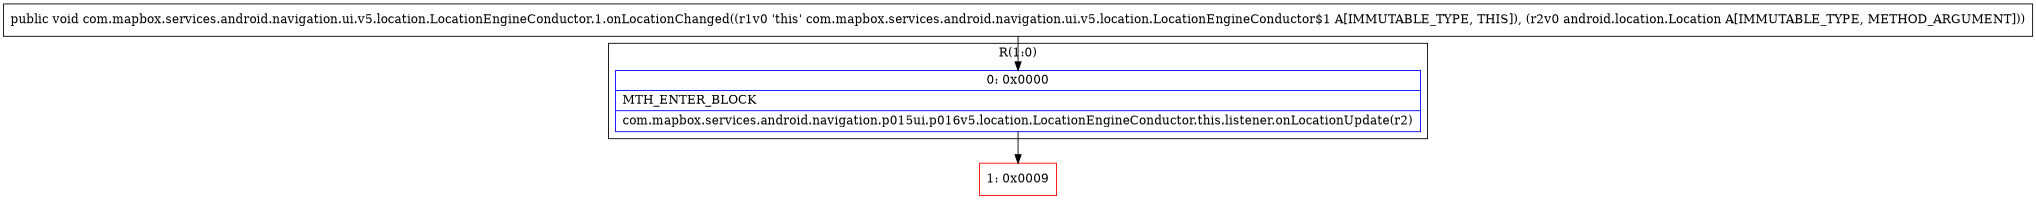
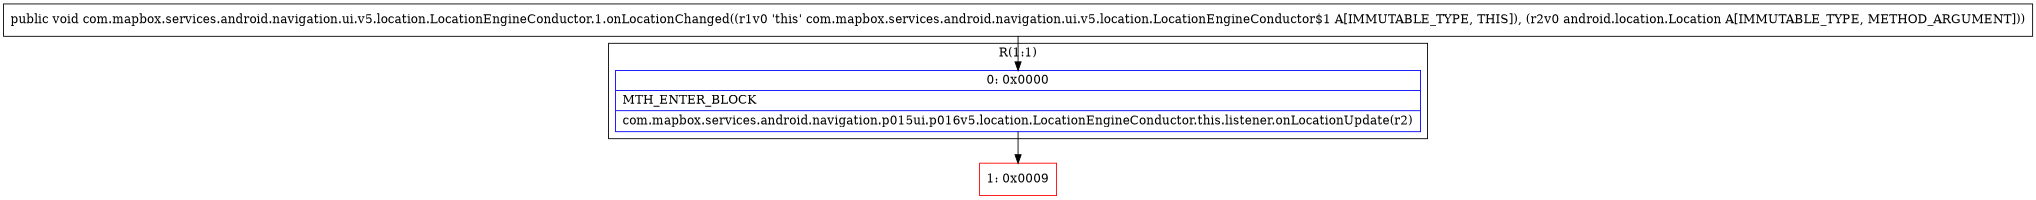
(1018, 53) -> (1018, 53)
